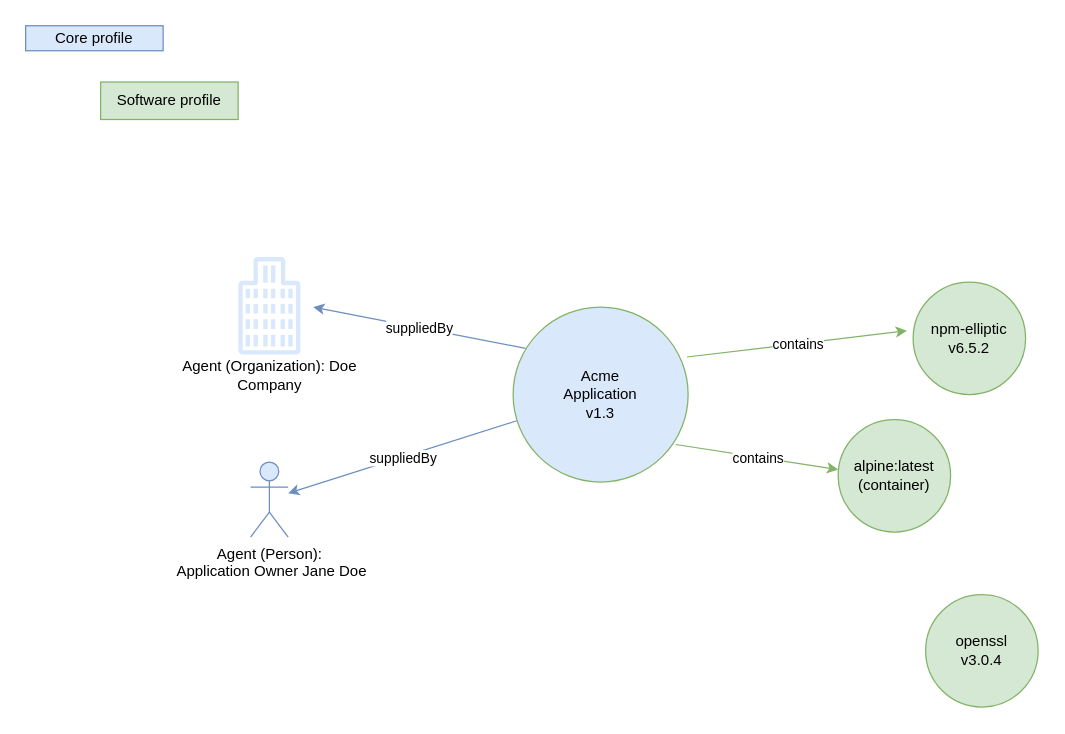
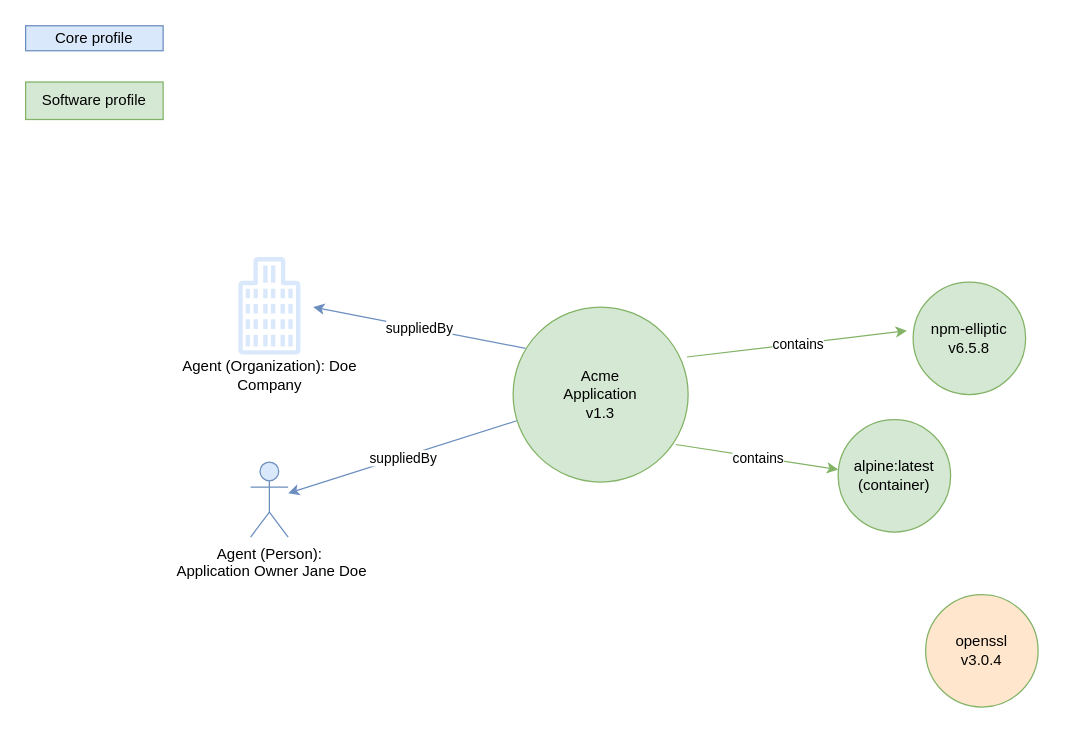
(169, 101) -> (94, 101)
(969, 338) -> (969, 338)
(601, 394) -> (601, 394)
(982, 651) -> (982, 651)
